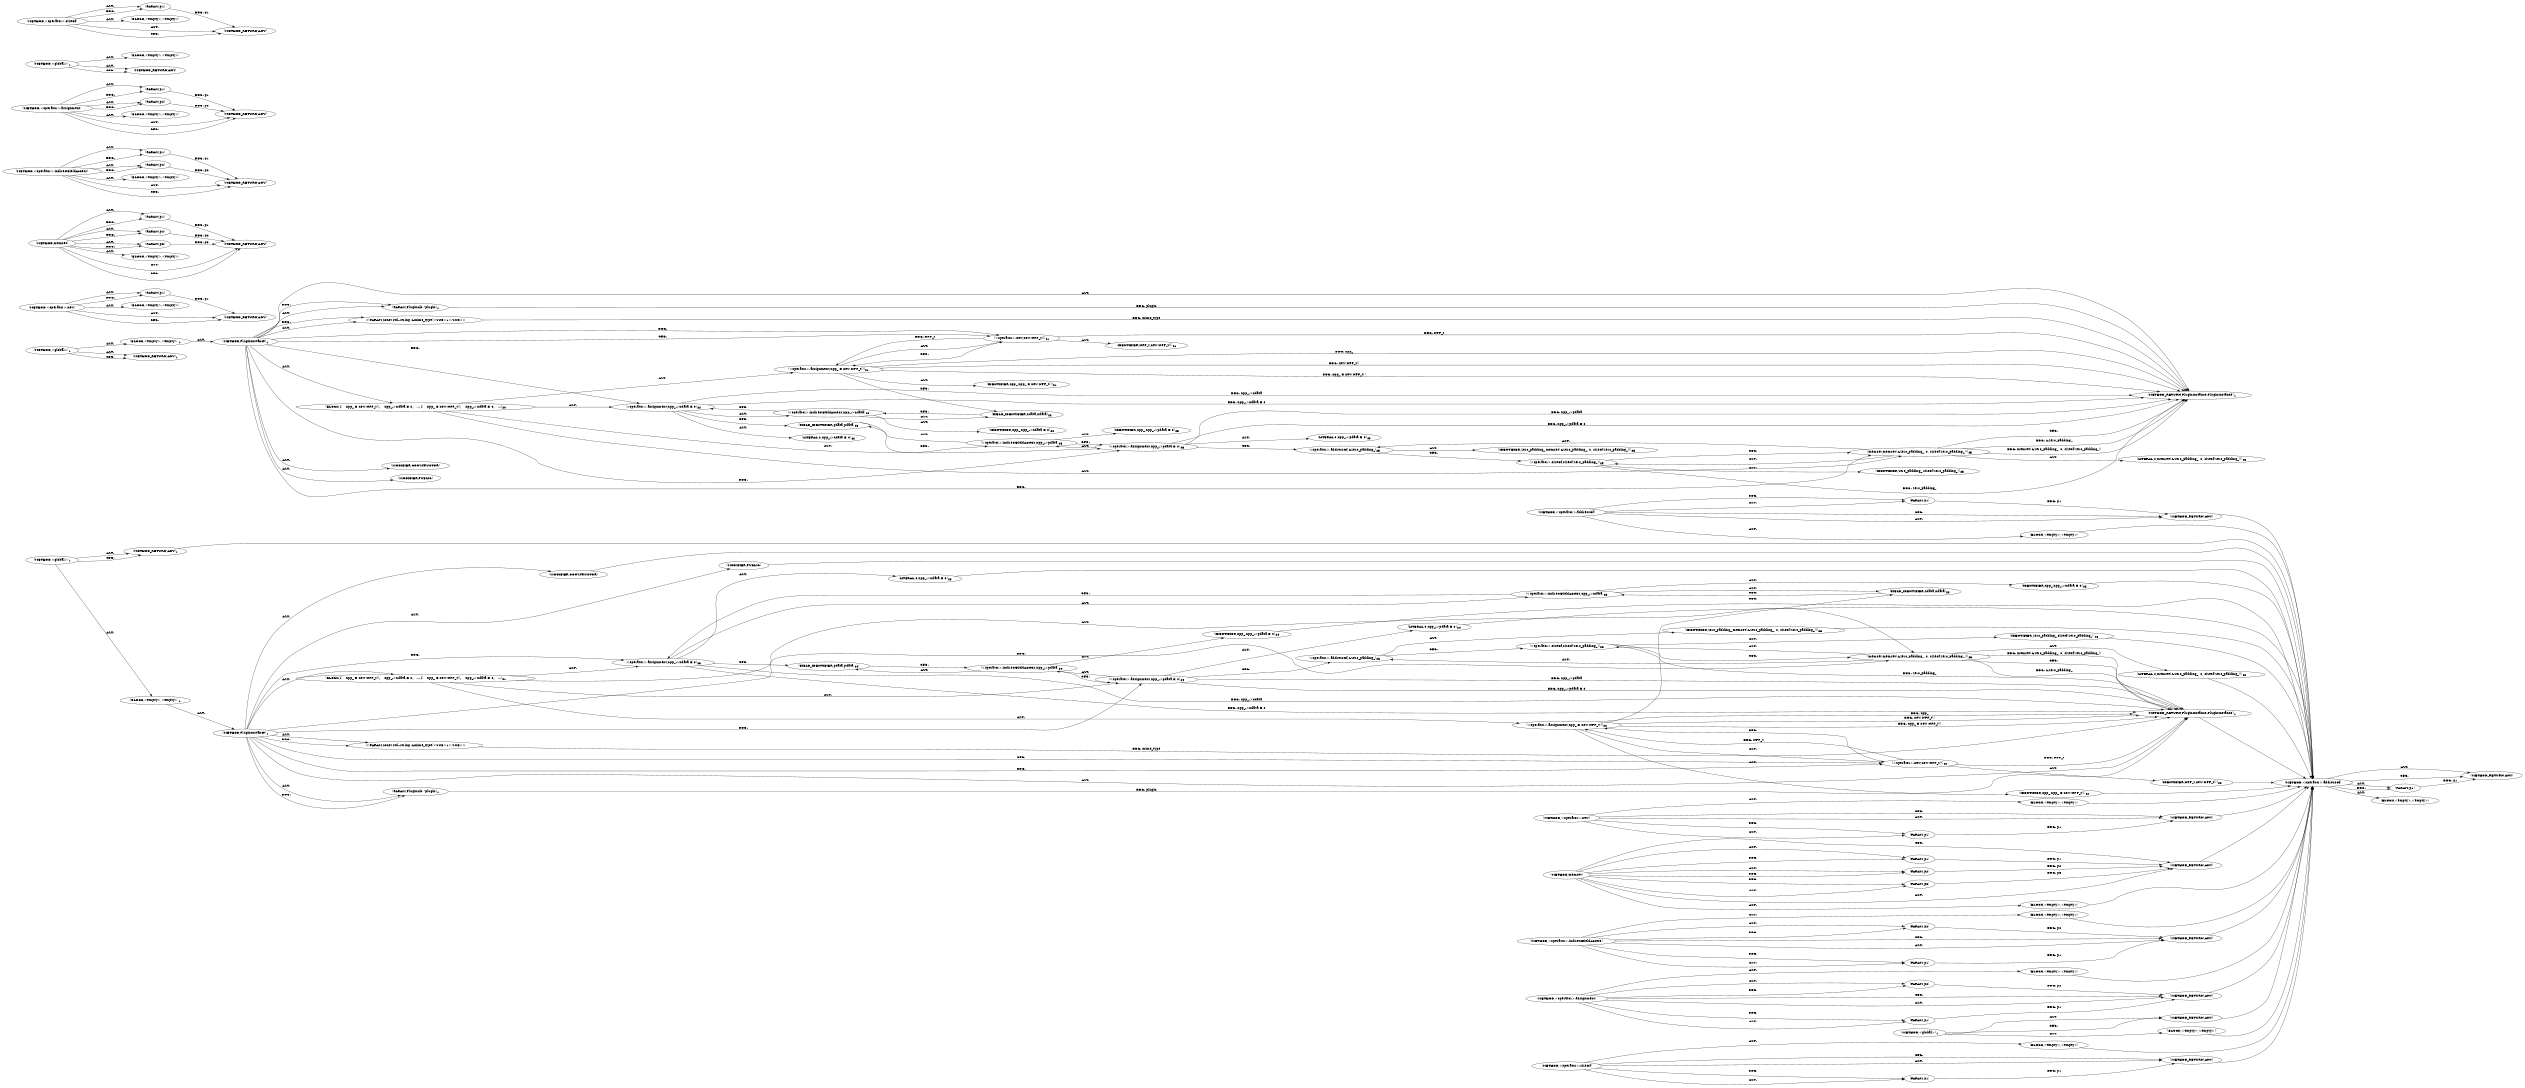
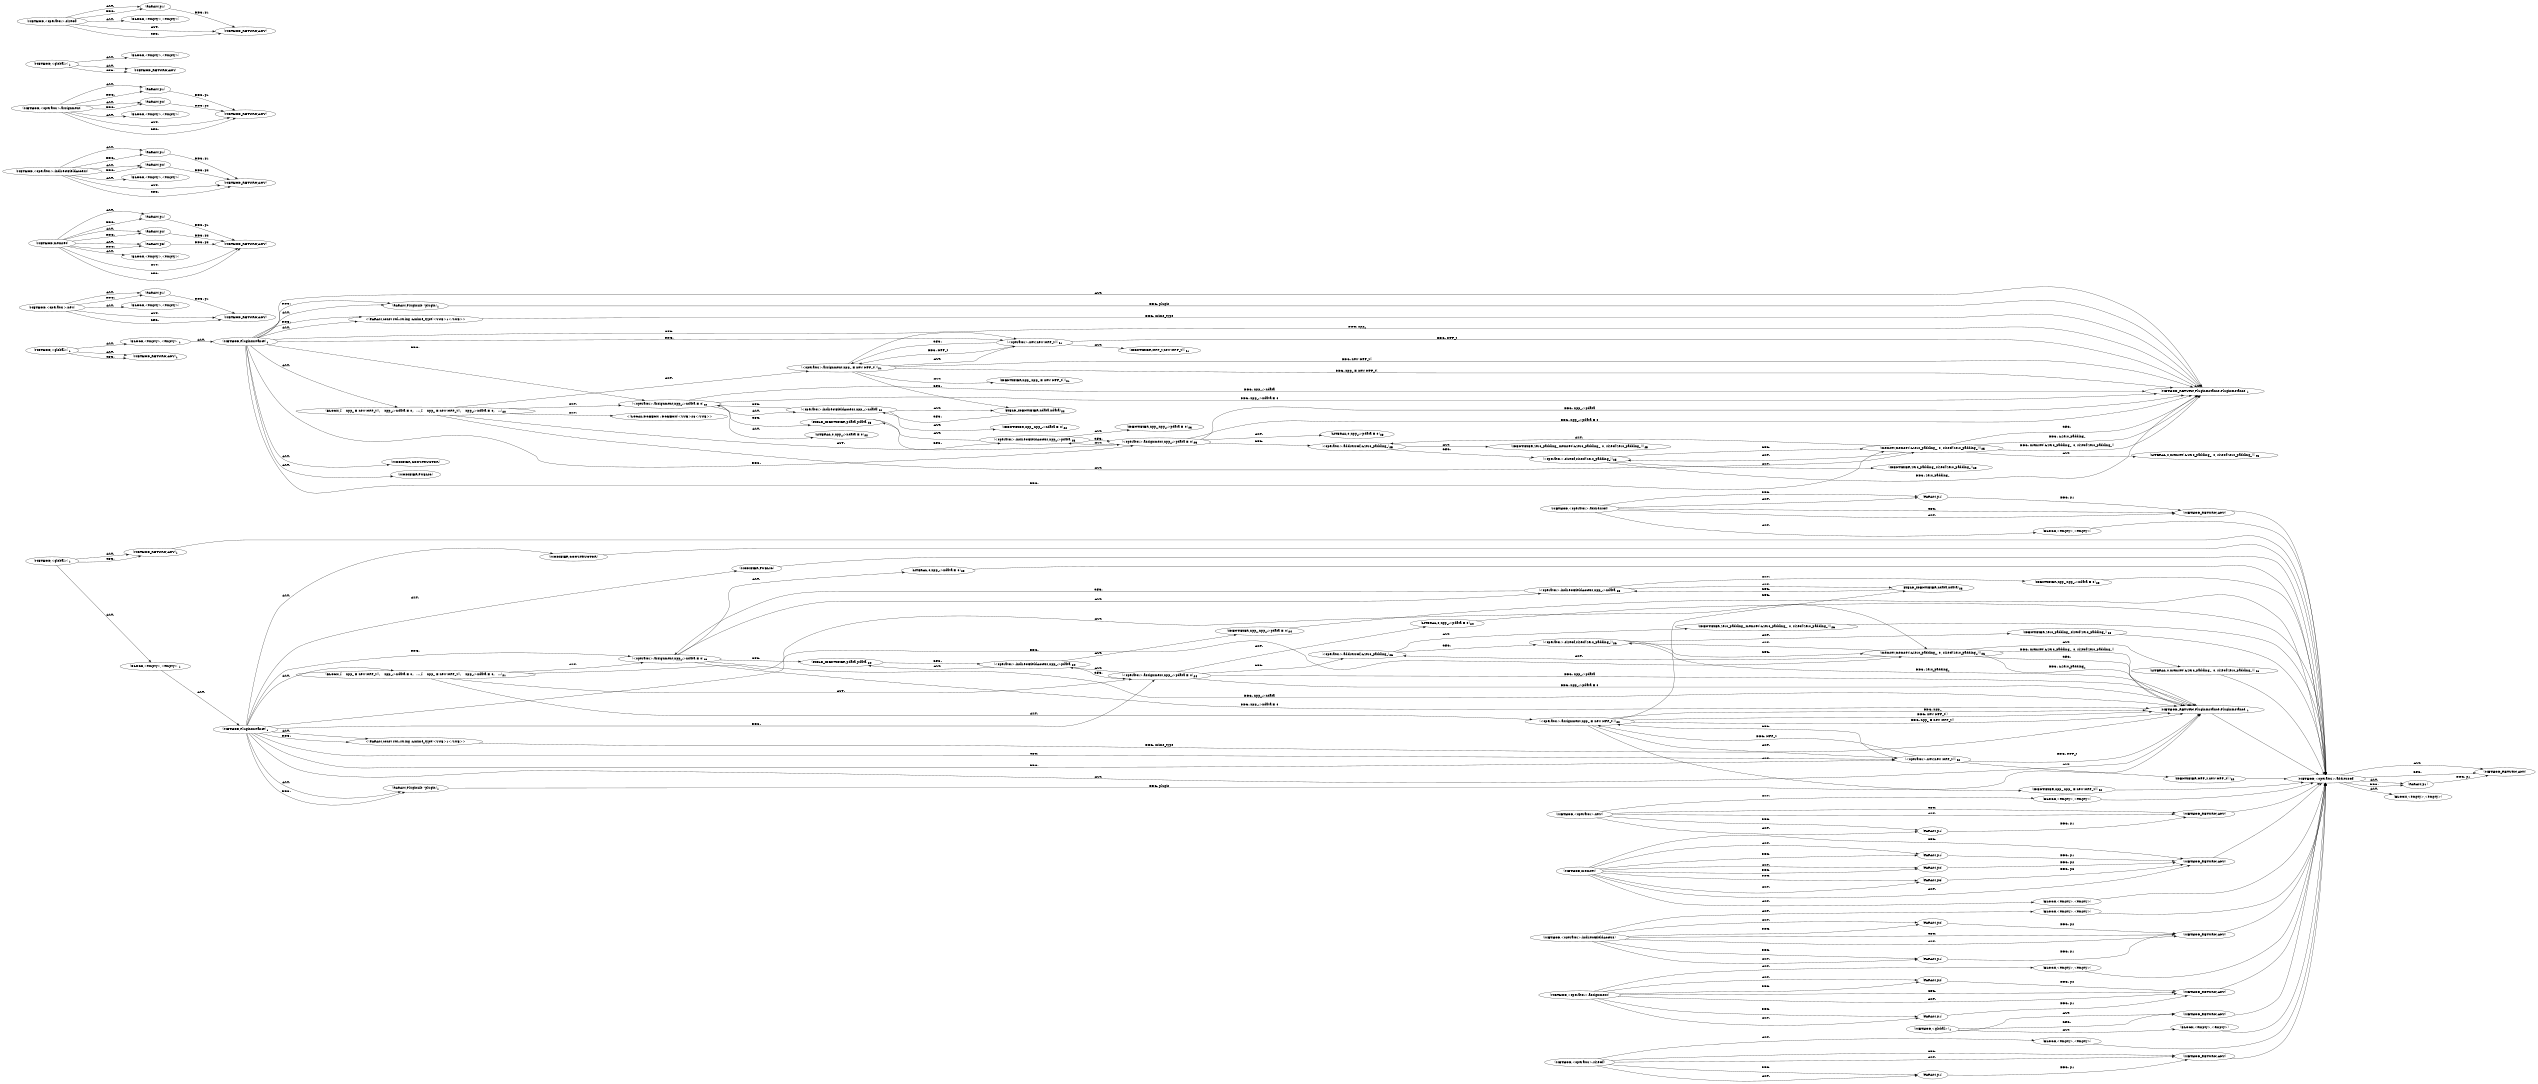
none -> (670, 417)
